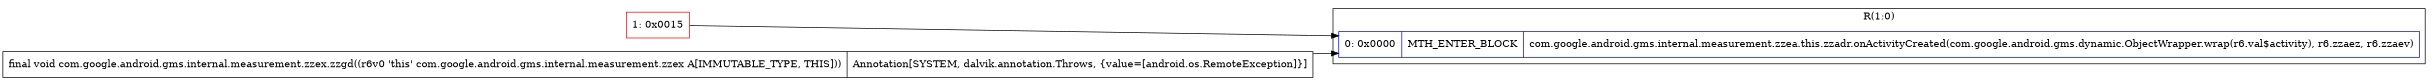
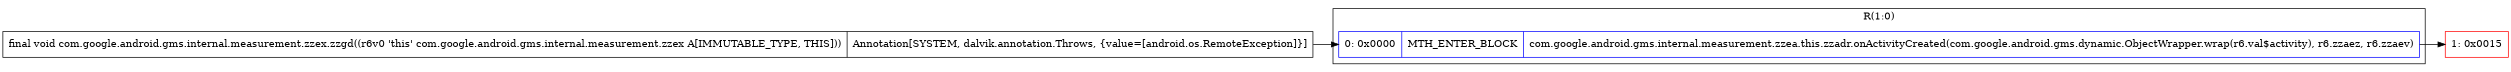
(1011, 31) -> (2430, 44)
